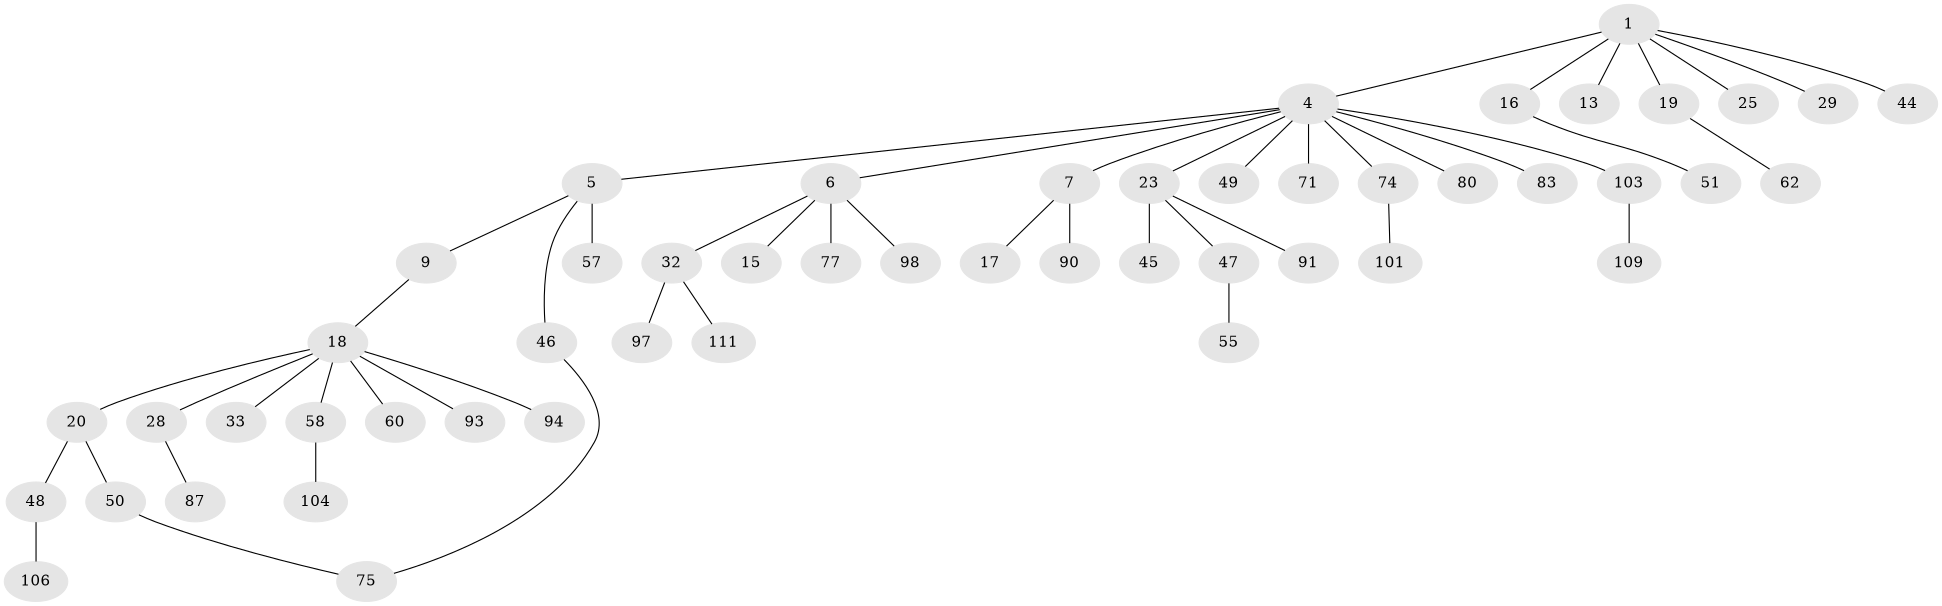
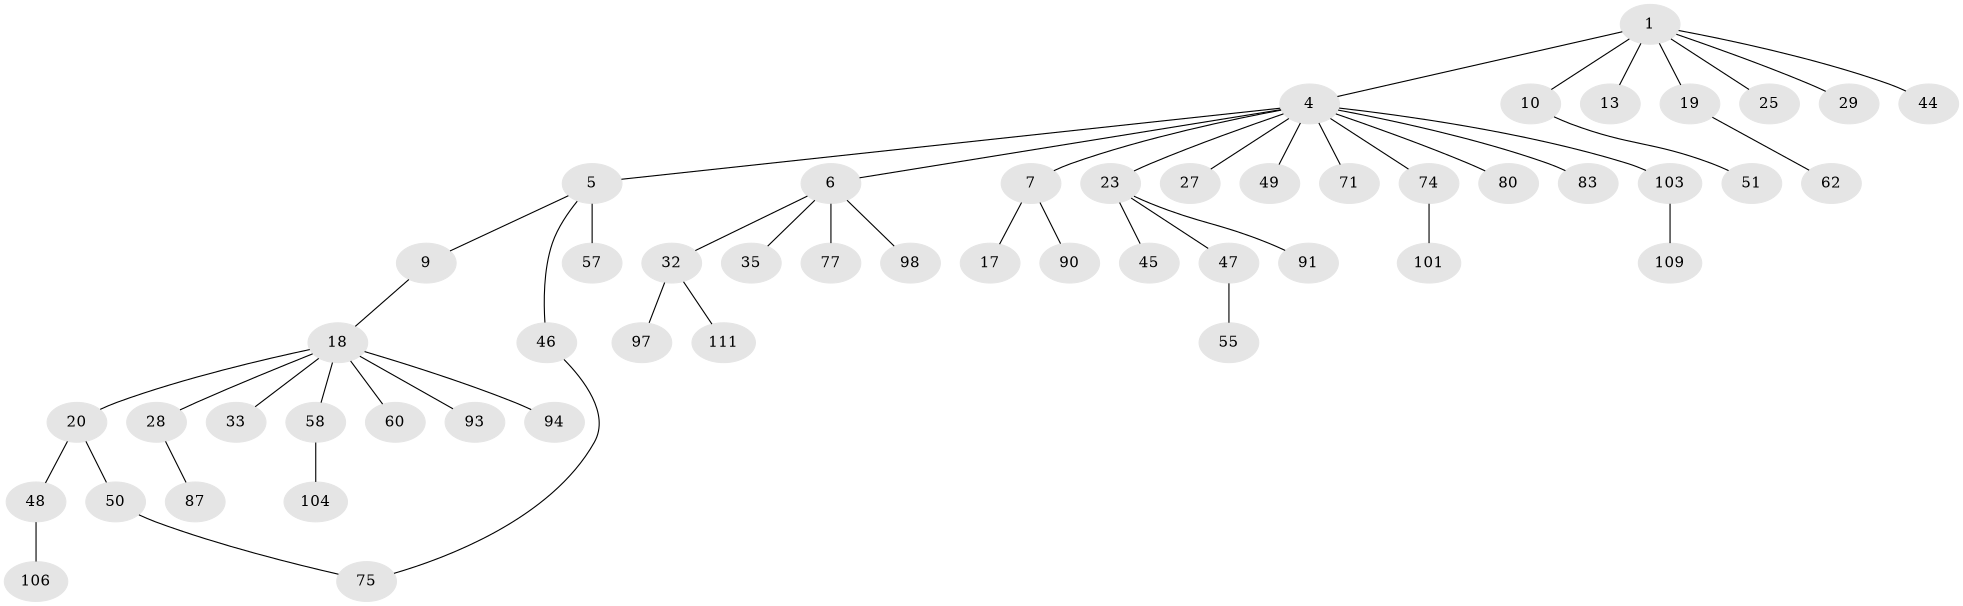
(1510, 104) -> (1531, 104)
none -> (1190, 184)
(751, 263) -> (751, 263)
